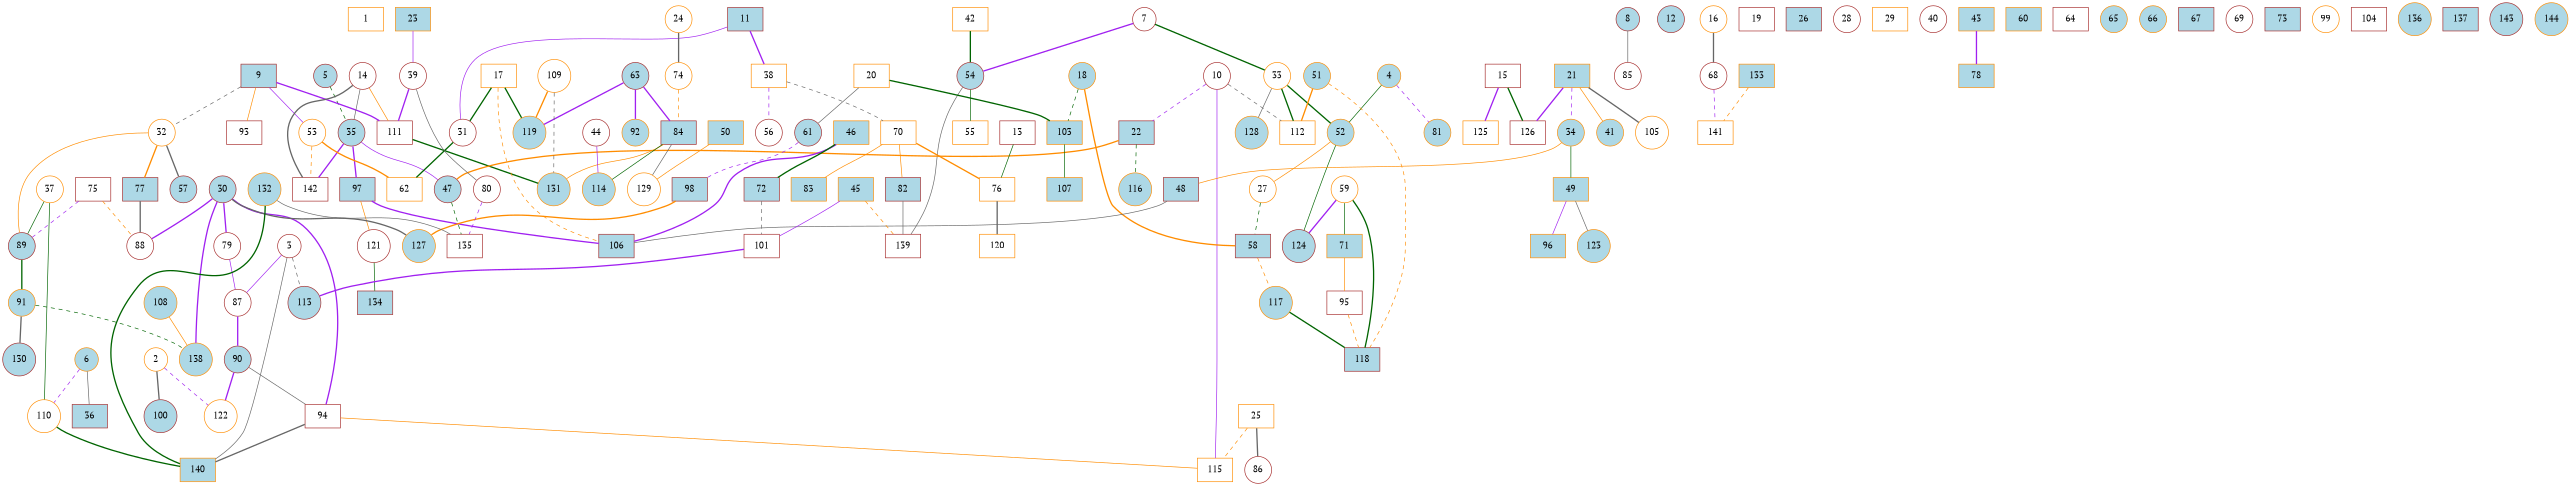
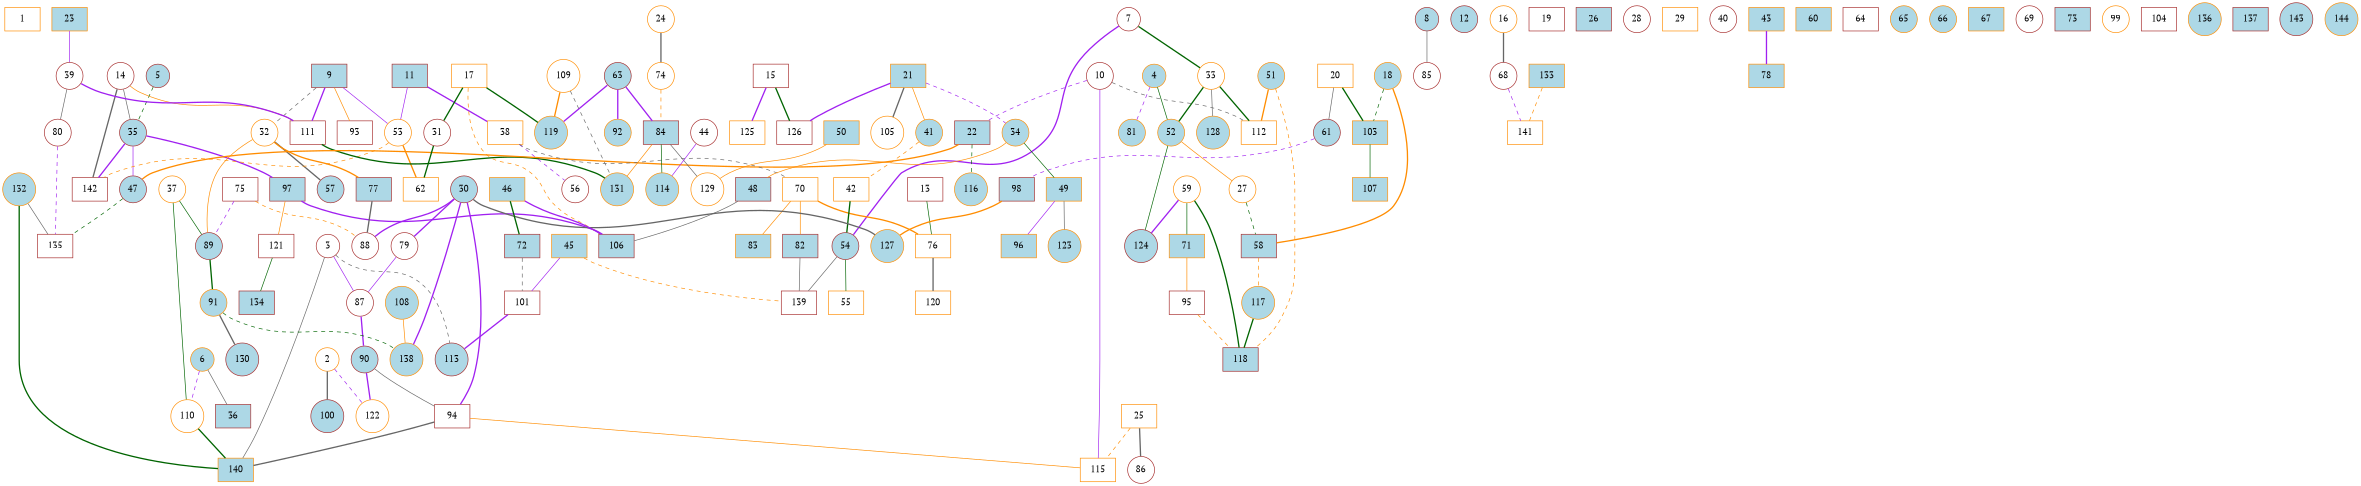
(2196, 19) -> (1986, 19)
(568, 39) -> (404, 103)
none -> (885, 166)
(374, 246) -> (276, 246)
